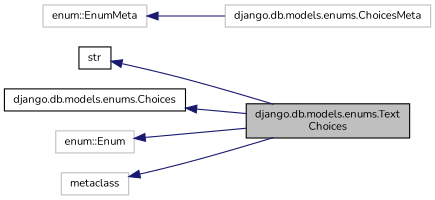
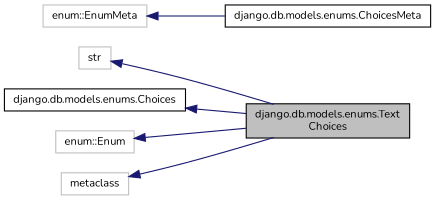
(328, 16) -> (328, 16)
(95, 58) -> (95, 58)
